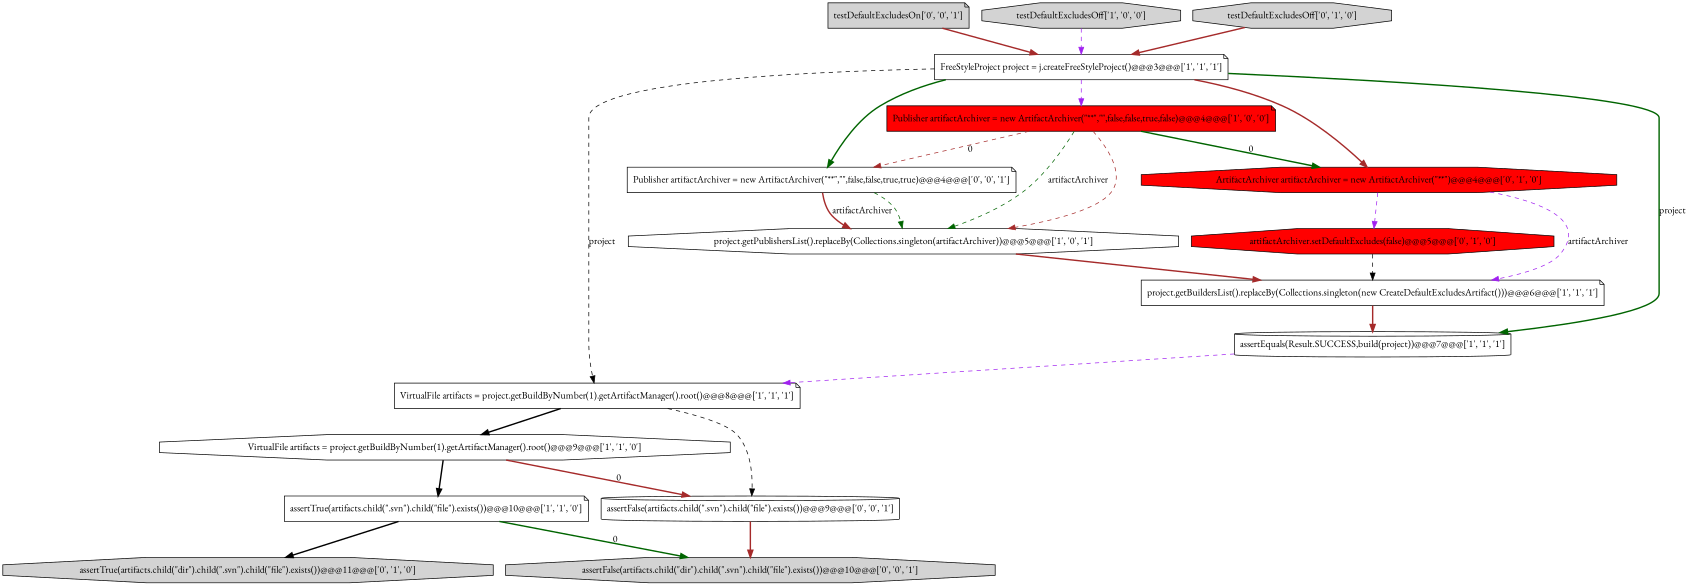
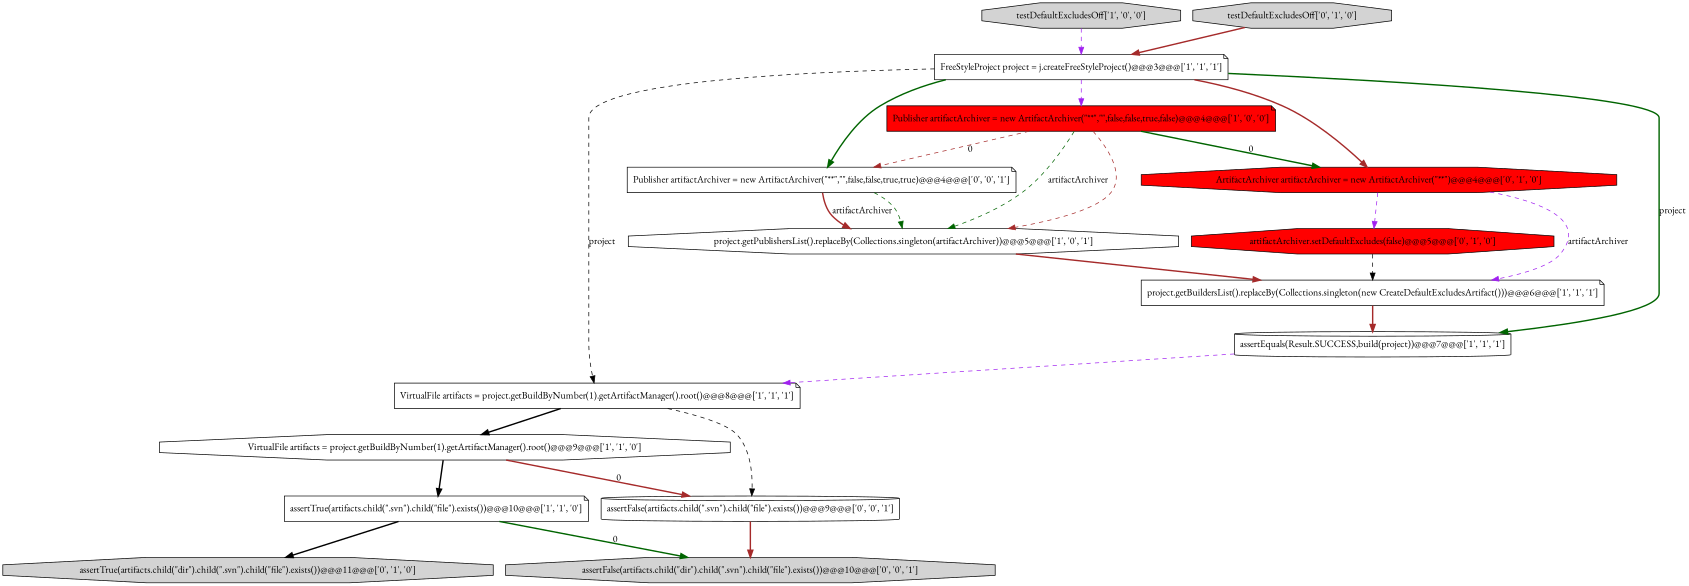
(899, 16) -> none
